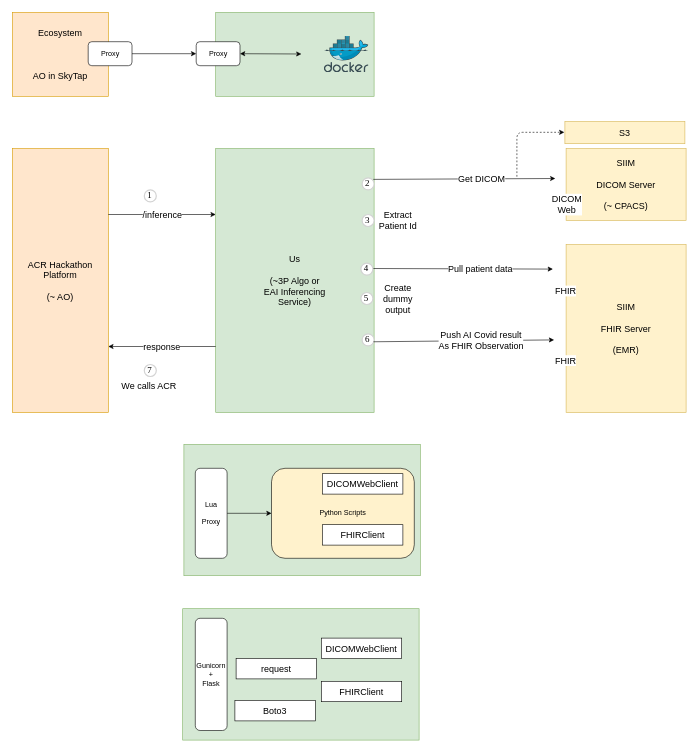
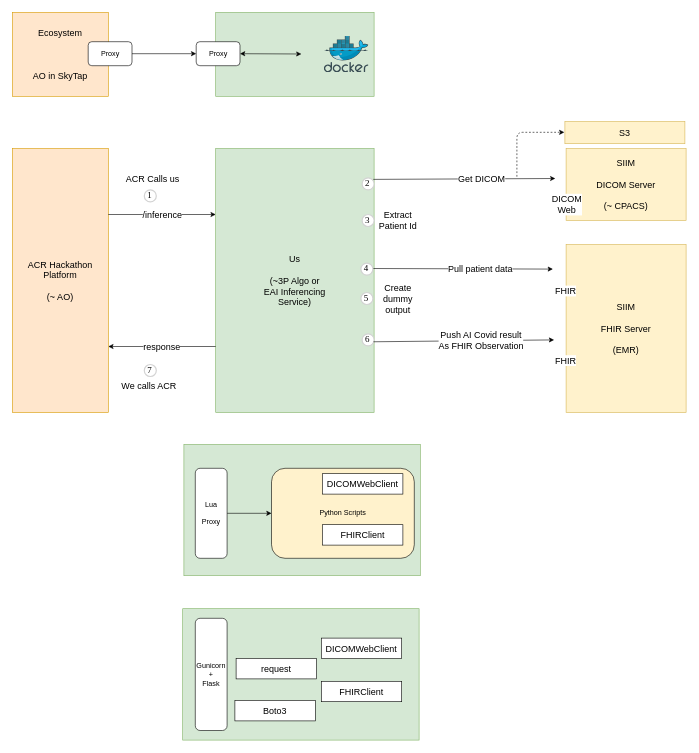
none -> (153, 179)
